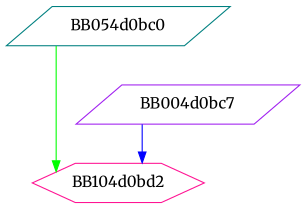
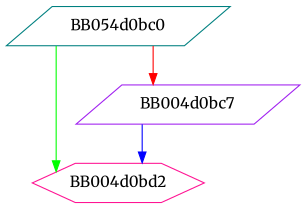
none -> (153, 60)
(118, 183) -> (118, 183)
